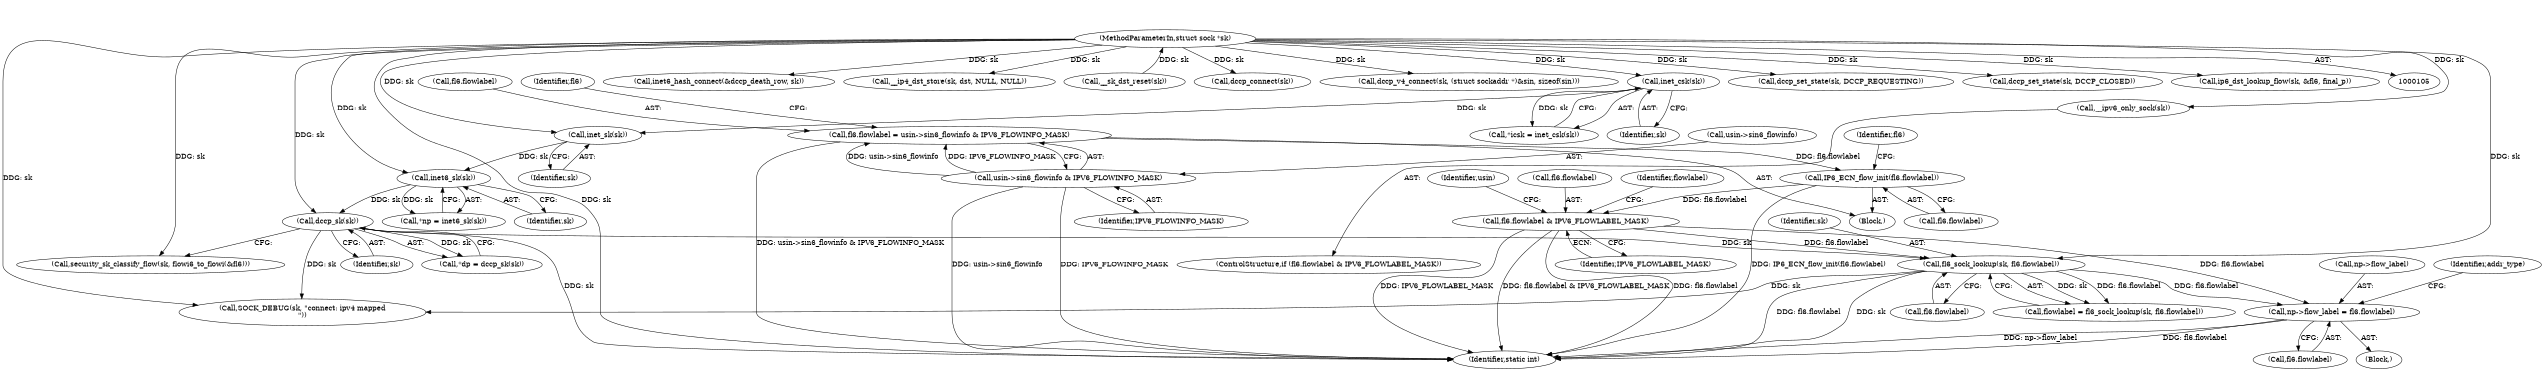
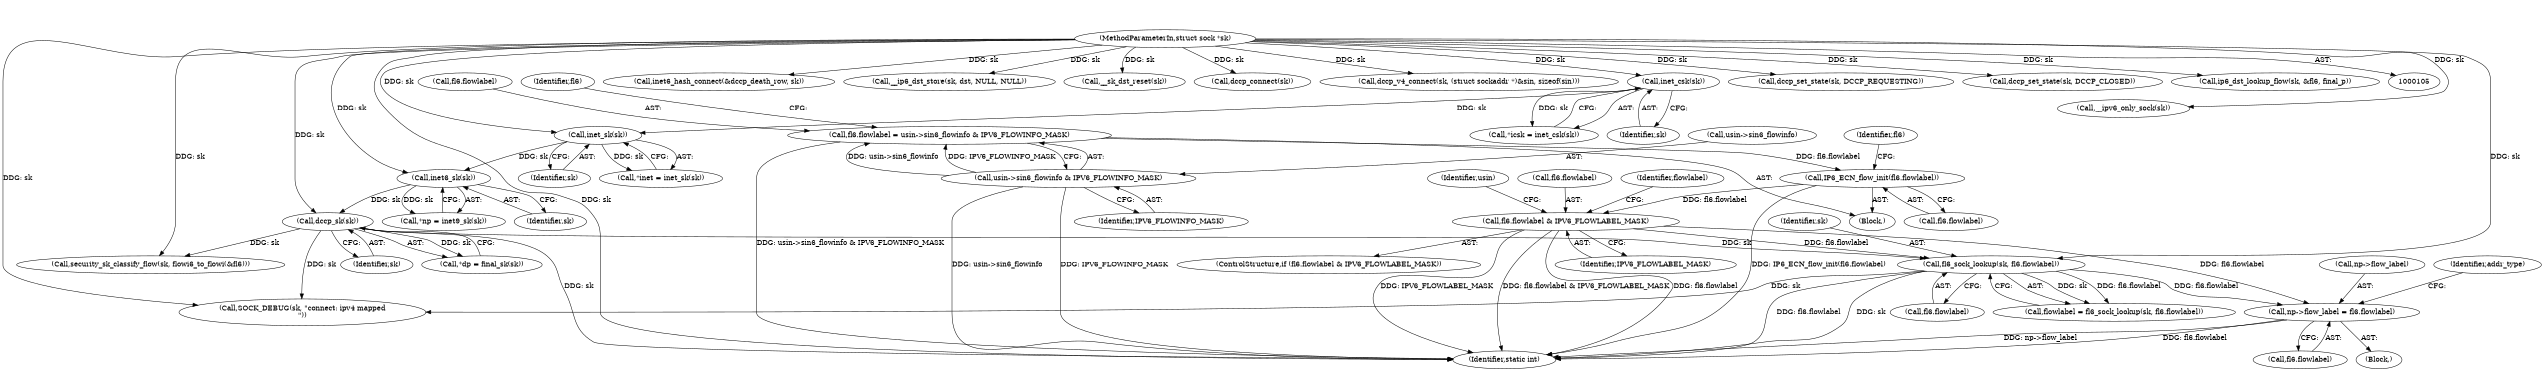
(1154, 65) -> (1126, 56)
(950, 82) -> (950, 82)
(1689, 166) -> (1451, 243)
none -> (661, 179)
(444, 222) -> (444, 222)
(265, 243) -> (265, 243)
(1584, 243) -> (1584, 243)
(482, 265) -> (482, 265)
